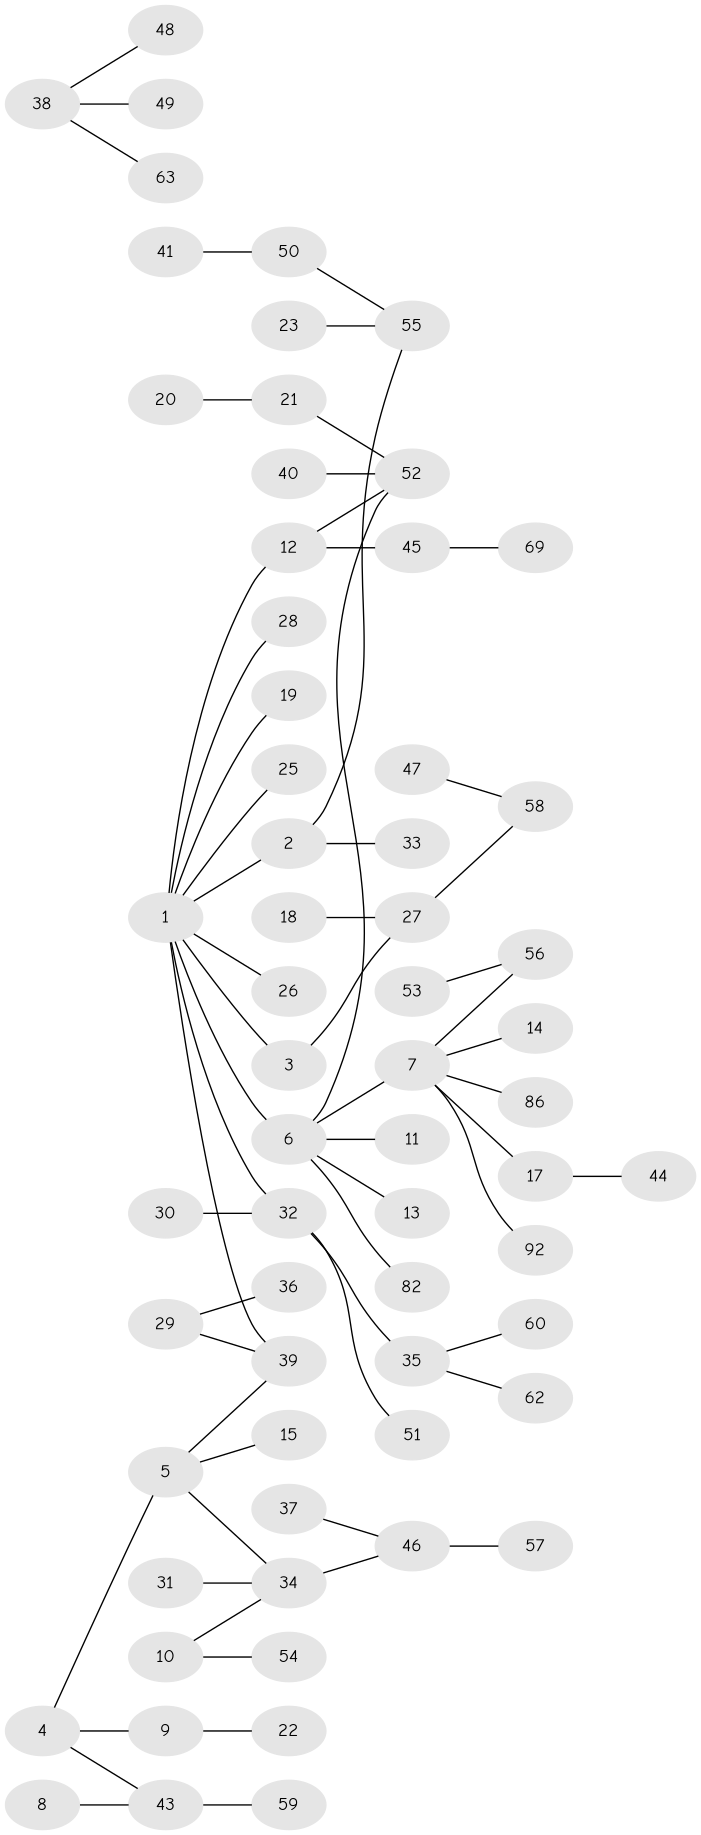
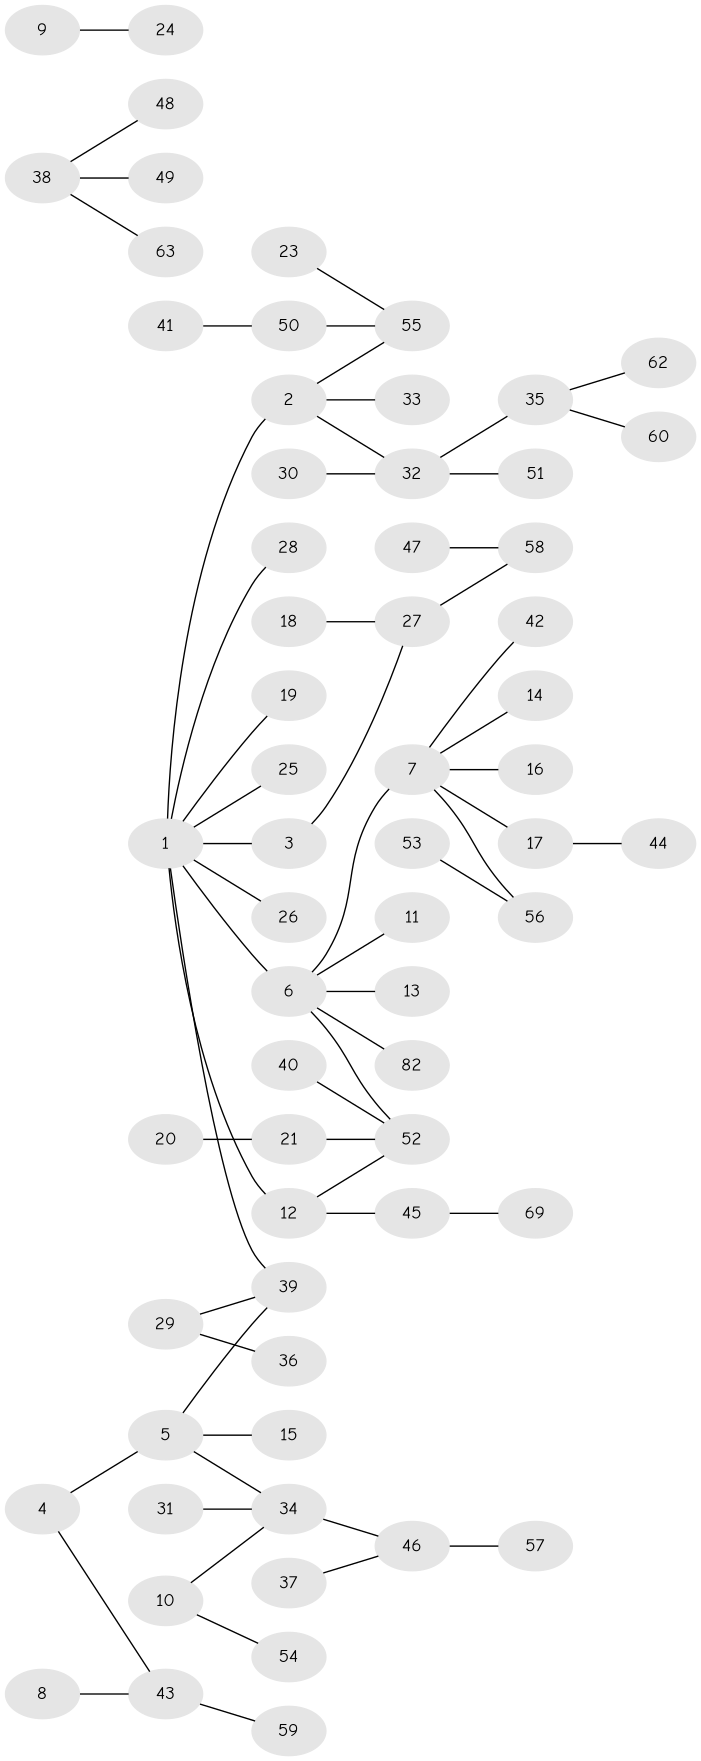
(206, 1073) -> (351, 437)
(535, 1102) -> (535, 770)
(535, 1250) -> (535, 622)
(104, 1731) -> none
(289, 1731) -> (166, 30)
